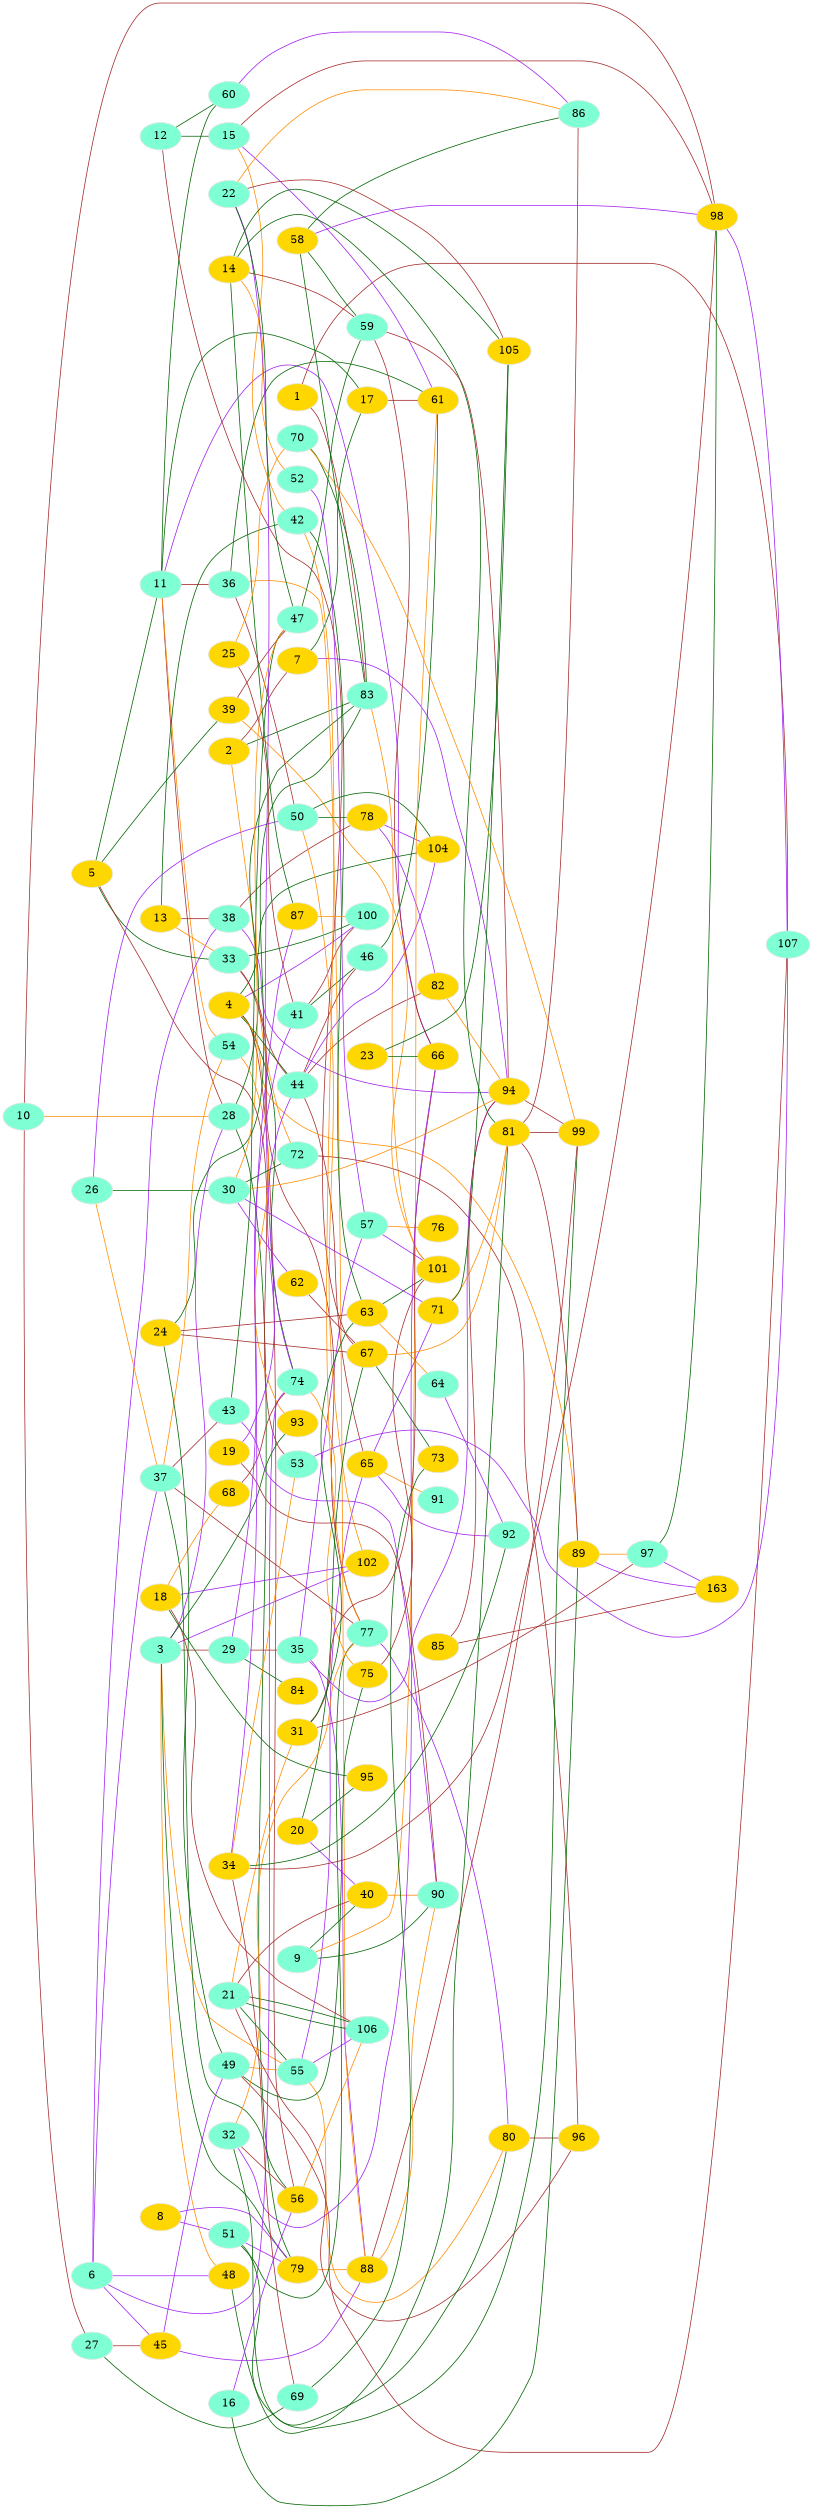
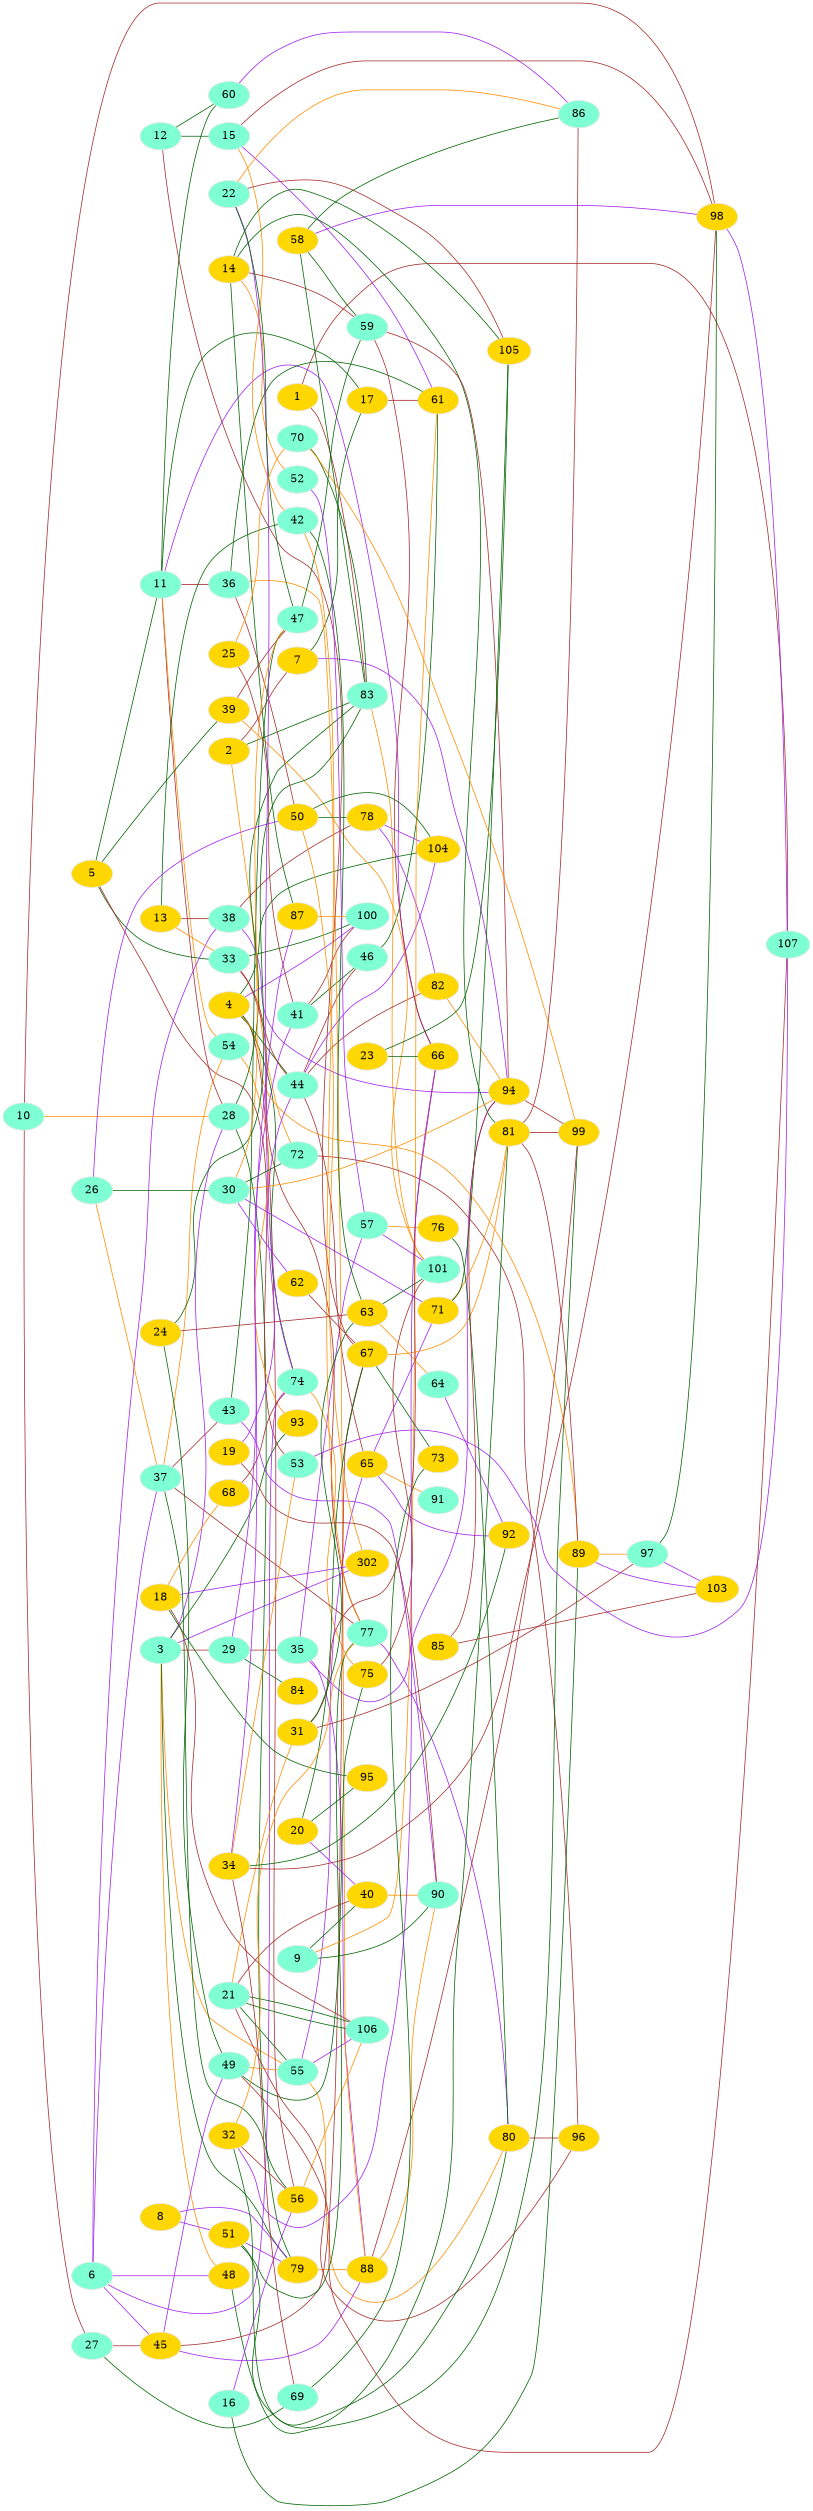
(298, 817) -> (298, 817)
(438, 1270) -> (438, 1270)
(247, 1342) -> (336, 2066)
(509, 1535) -> (509, 1535)
(367, 1563) -> (367, 1563)
(717, 1589) -> (717, 1589)
none -> (490, 1680)
(229, 2136) -> (229, 2136)
(229, 2235) -> (229, 2235)
